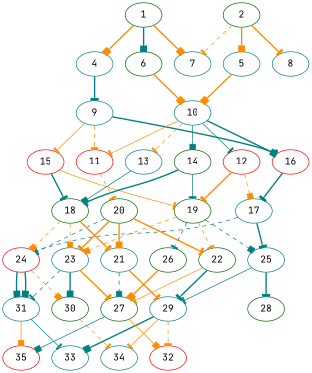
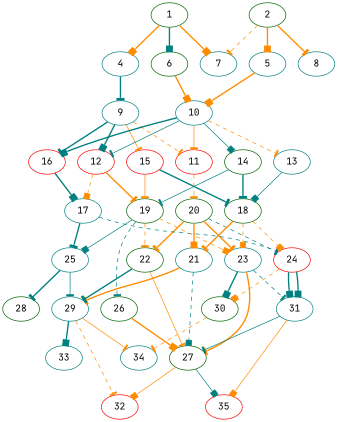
none -> (111, 132)
(273, 185) -> (63, 184)
(227, 234) -> (110, 234)
(44, 332) -> (243, 333)
